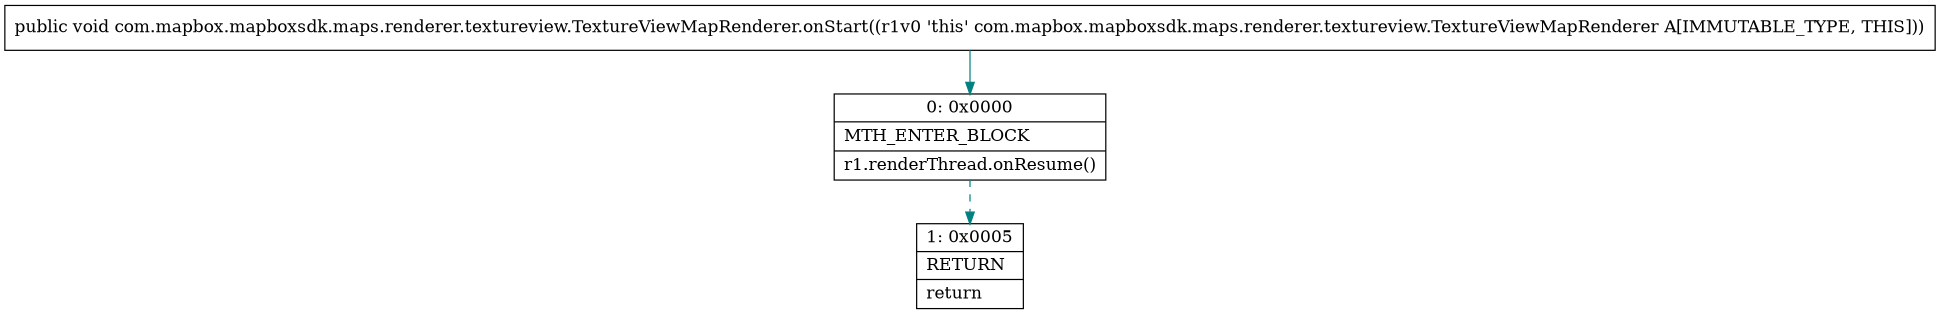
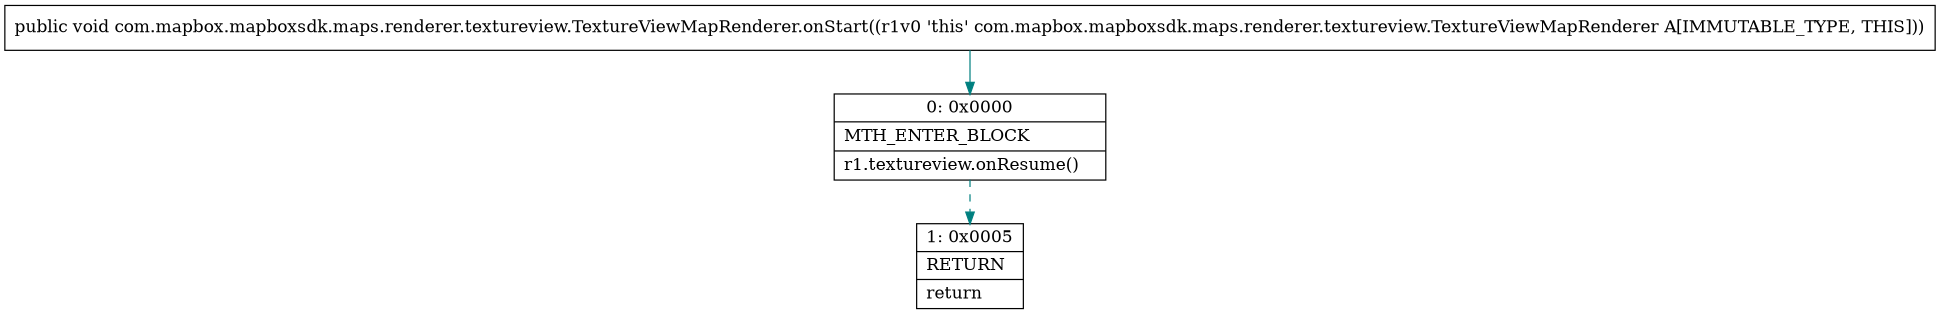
(970, 165) -> (962, 165)
